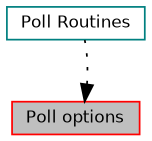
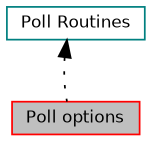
(87, 62) -> (64, 80)
